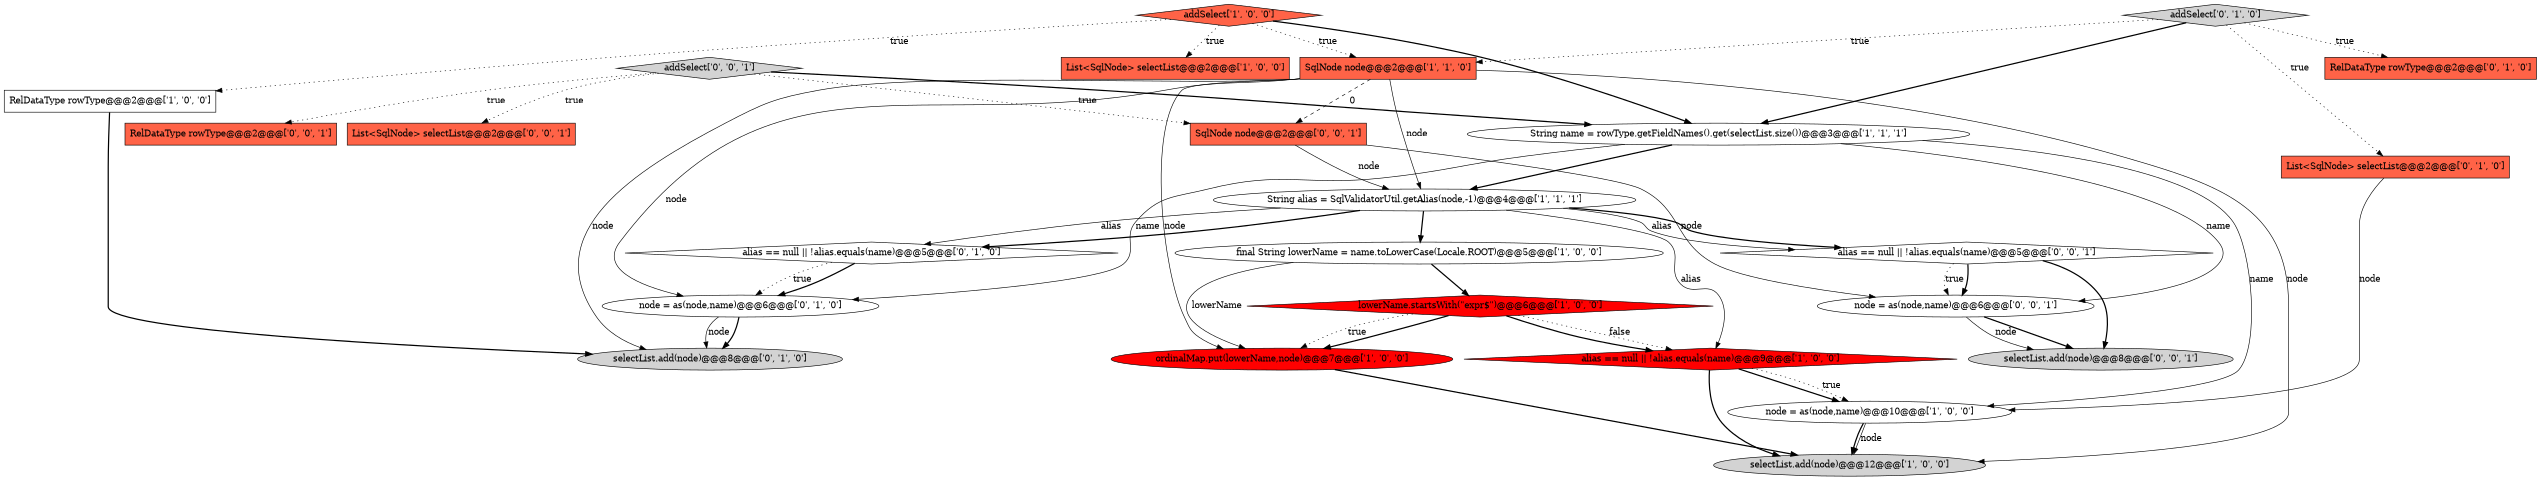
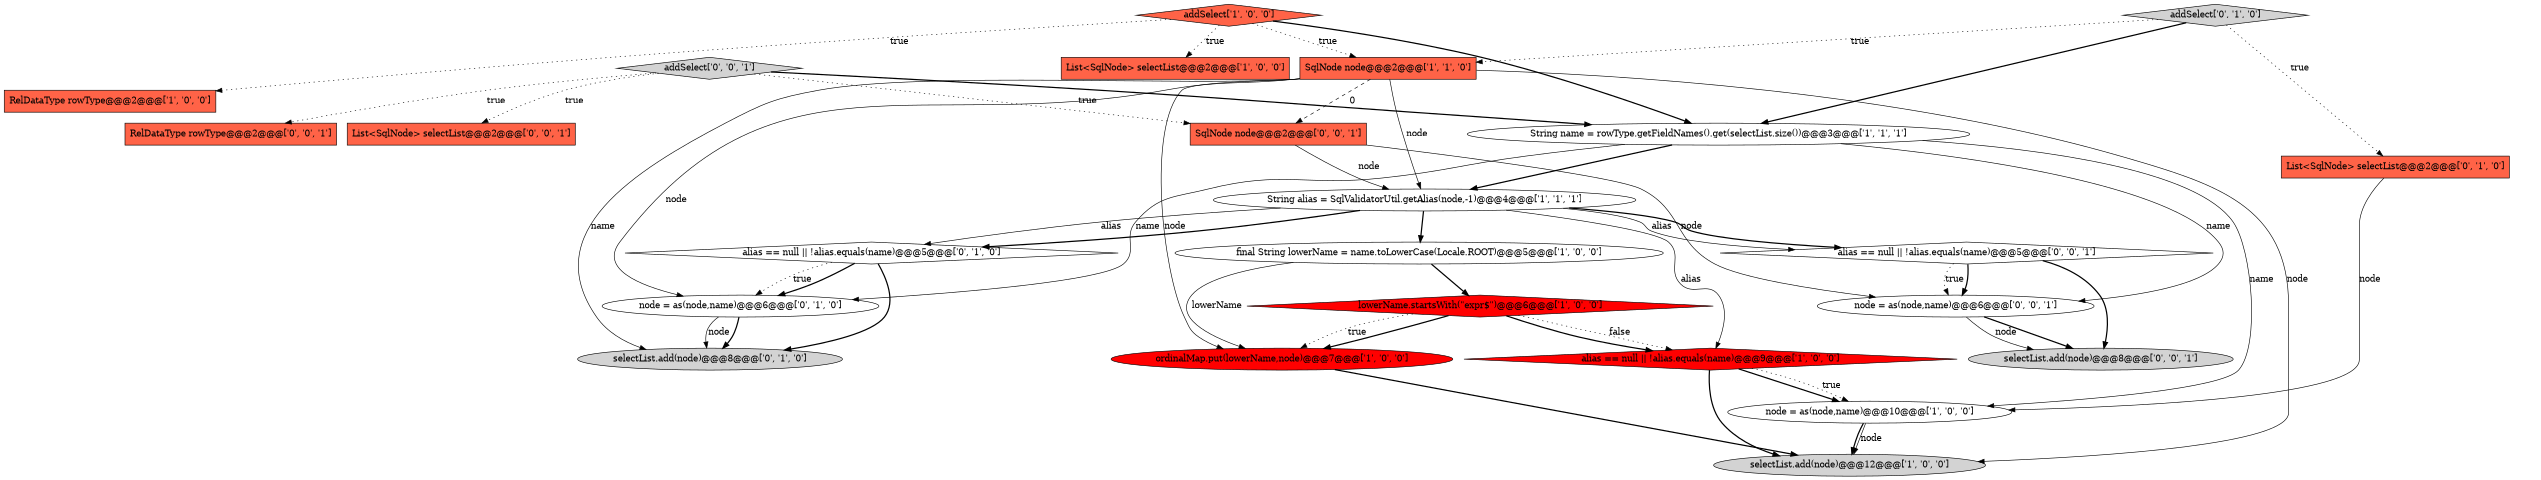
(2431, 68) -> none
(110, 101) -> (110, 101)
(603, 227) -> (603, 227)
(248, 333) -> (867, 329)
